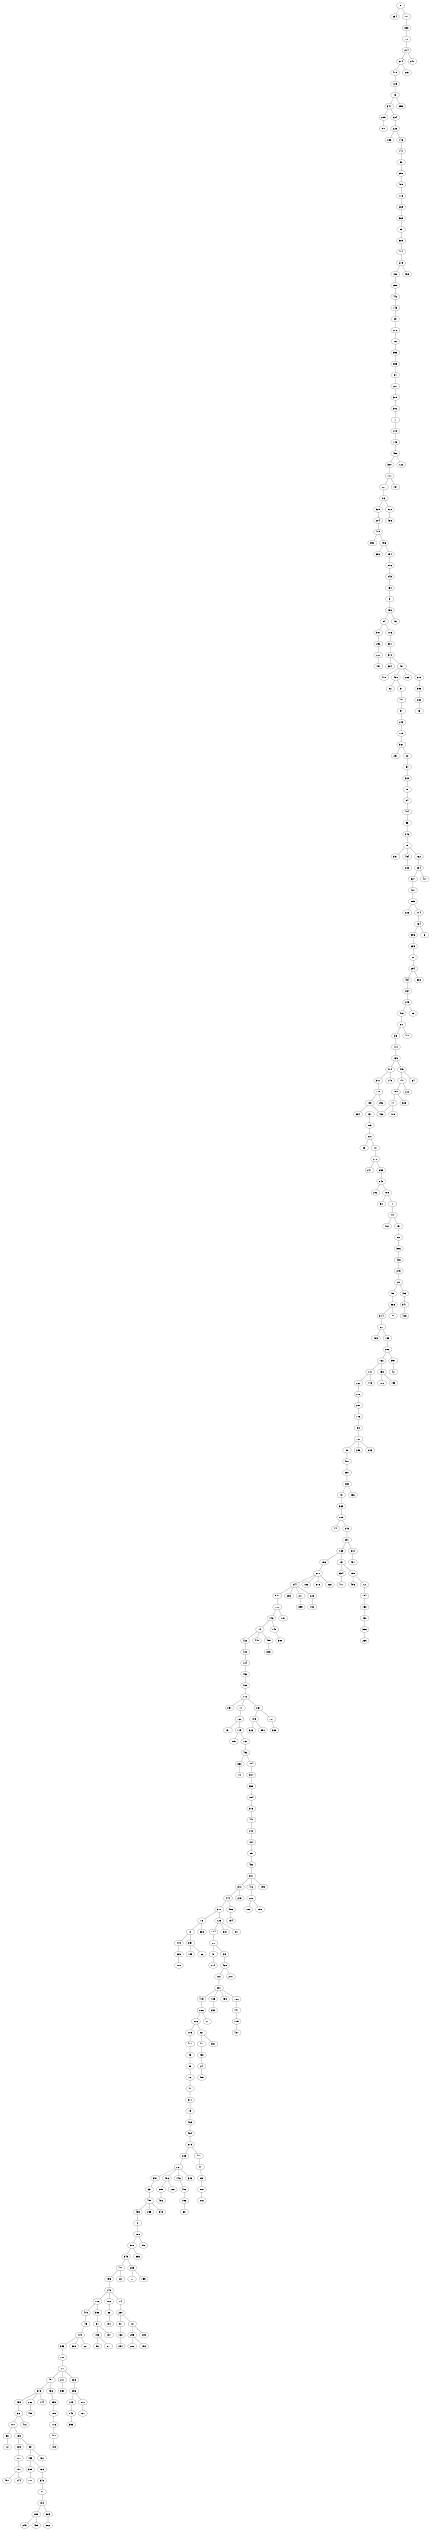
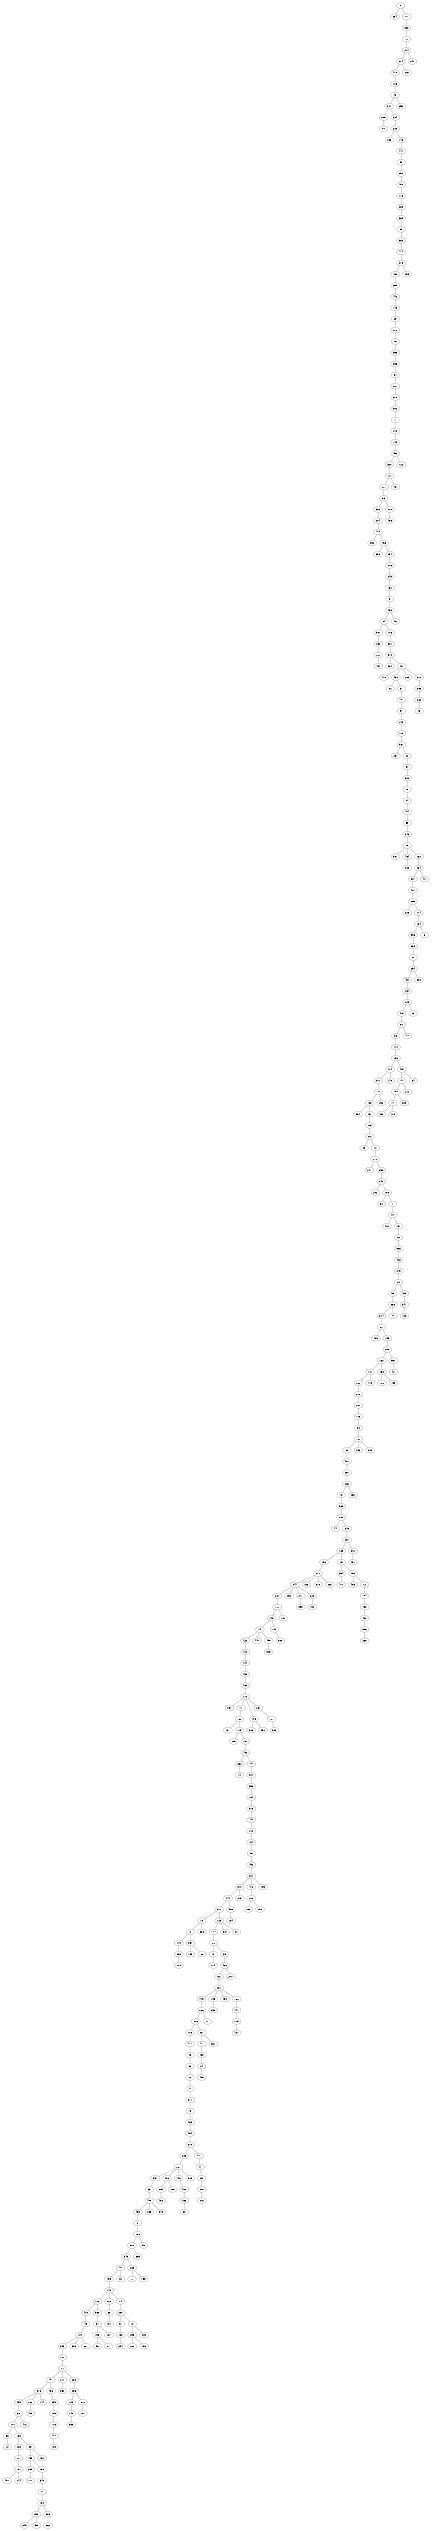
(376, 1109) -> (370, 1109)
(277, 1596) -> (277, 1596)
(256, 1713) -> (250, 1708)
